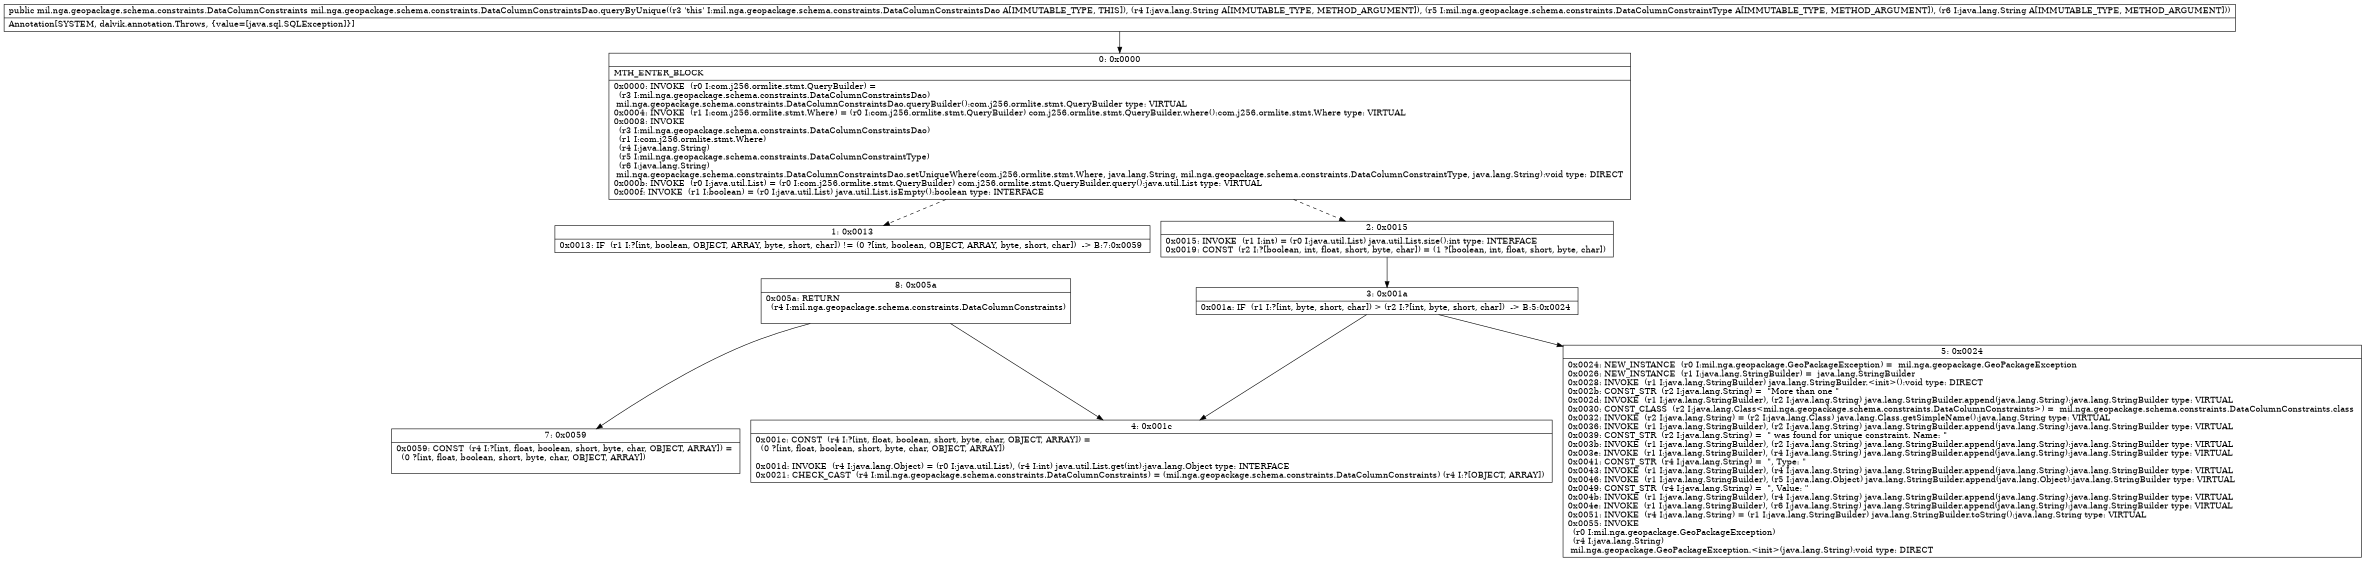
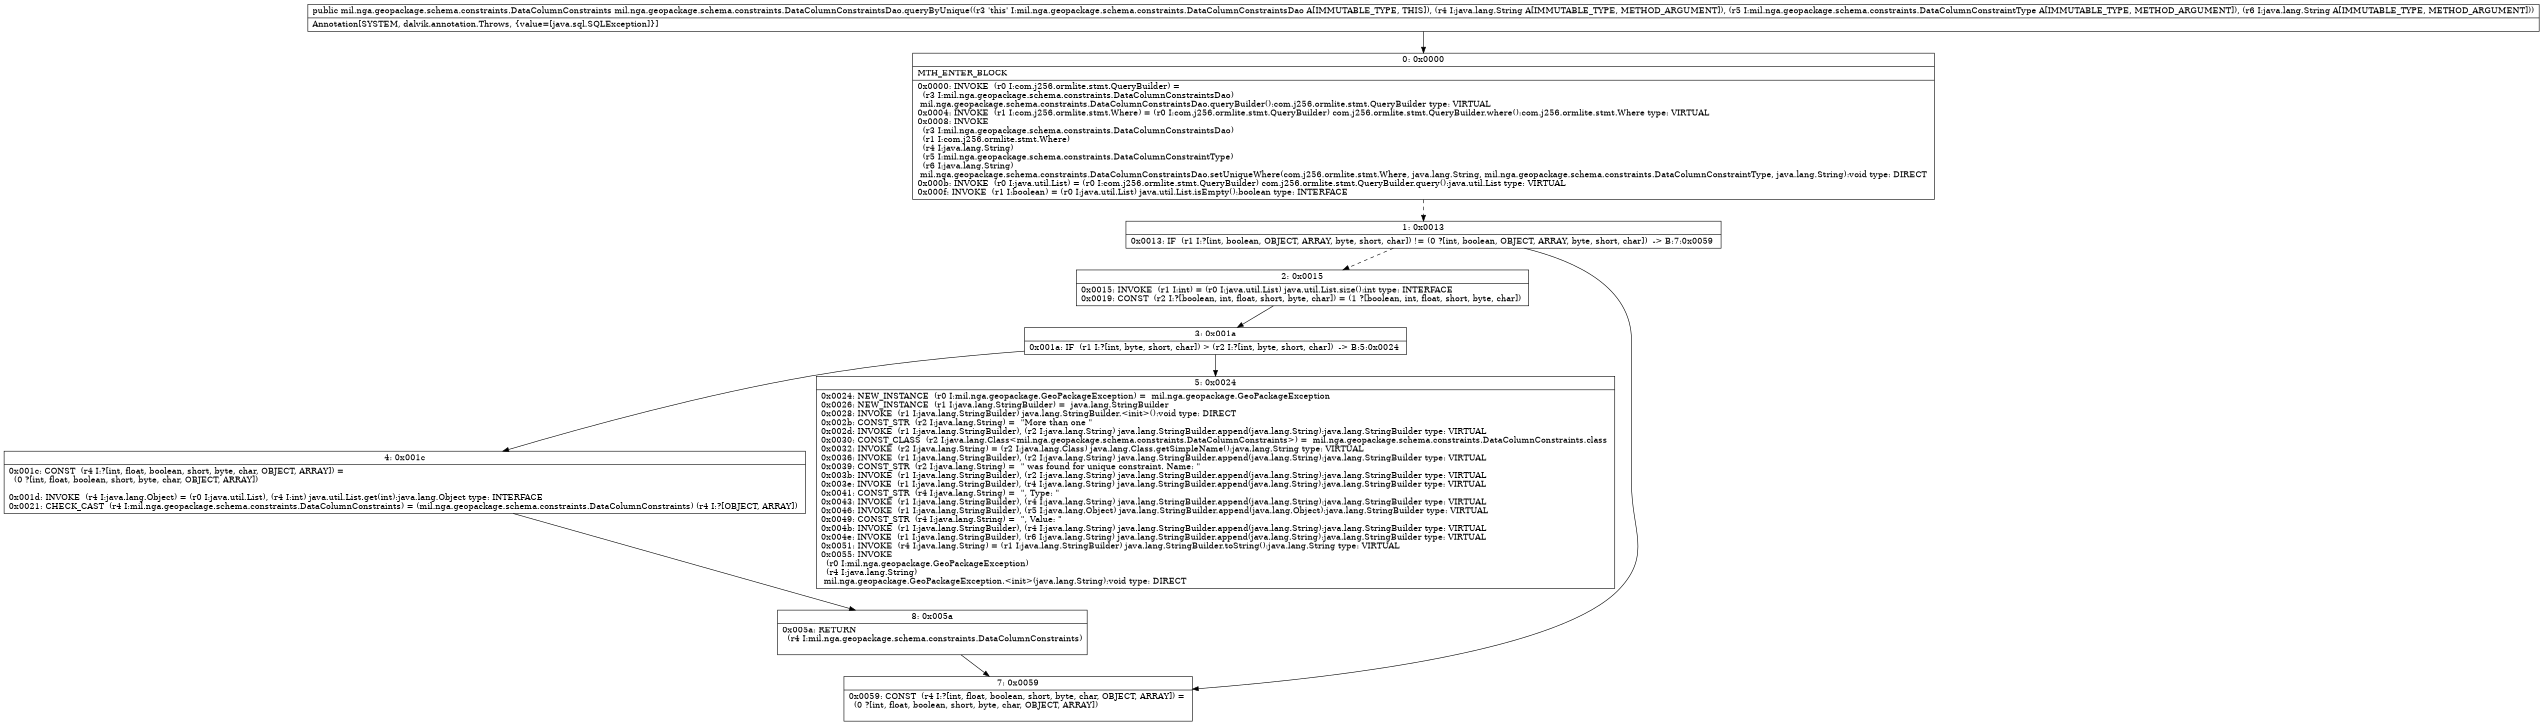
(1317, 209) -> (1371, 258)
(1024, 370) -> (681, 561)
none -> (1607, 598)
